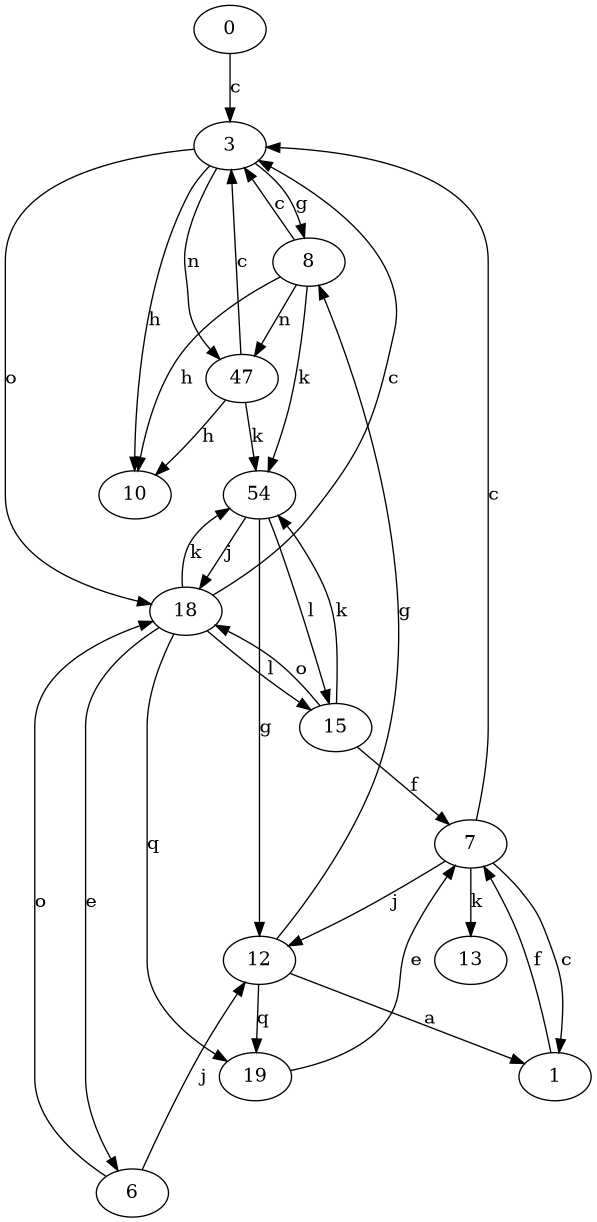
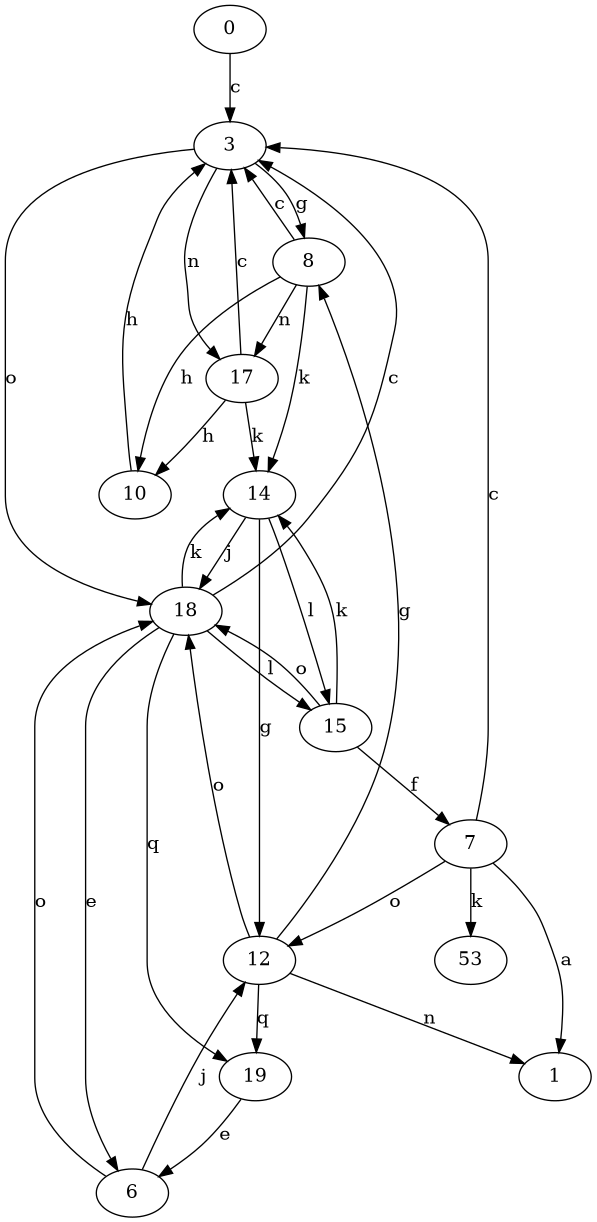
(151, 305) -> (127, 312)
(242, 379) -> (242, 379)
(259, 495) -> (259, 495)
none -> (213, 794)
(395, 902) -> (395, 902)
(471, 960) -> (471, 960)
(566, 960) -> (566, 960)
(528, 963) -> none
(397, 999) -> (209, 1138)
(430, 1019) -> (430, 1019)
